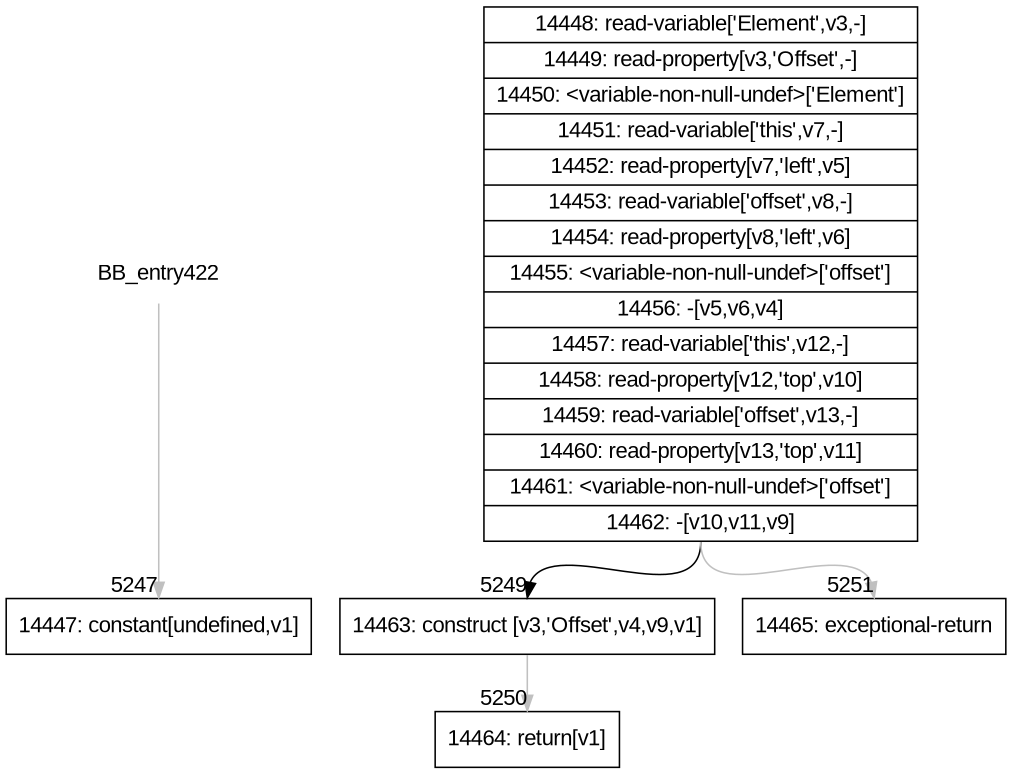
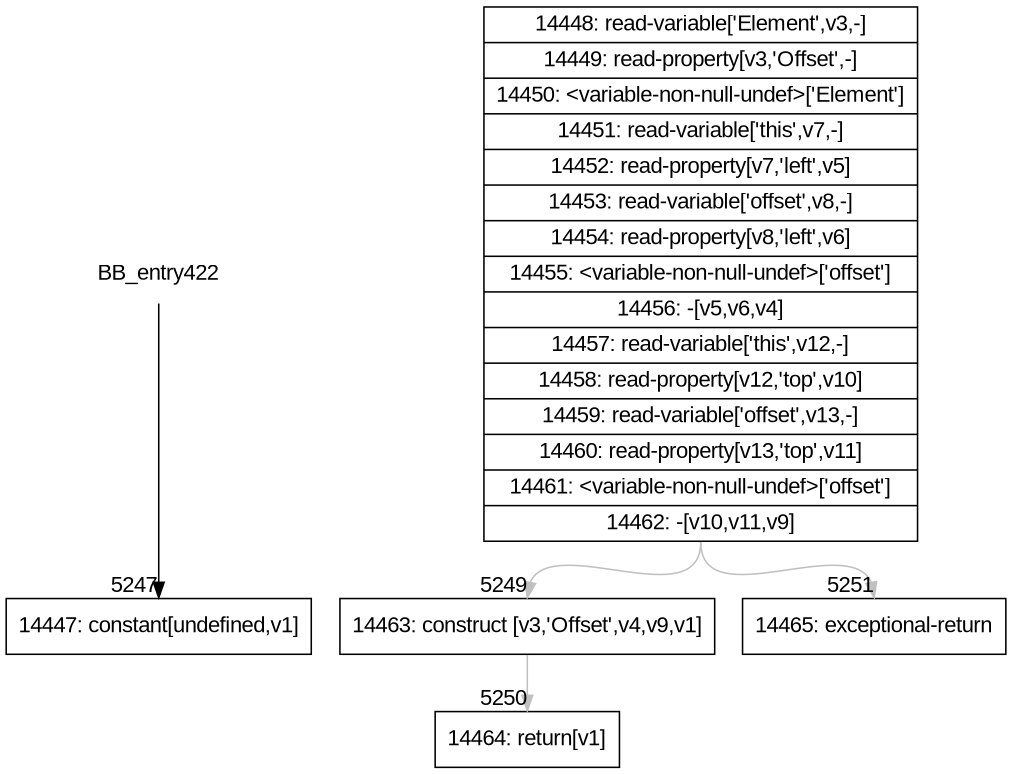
(159, 443) -> (159, 443)
(622, 571) -> (622, 571)
